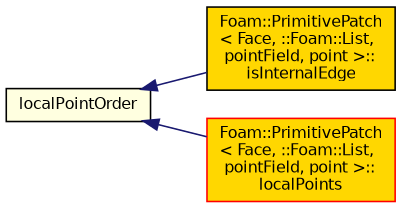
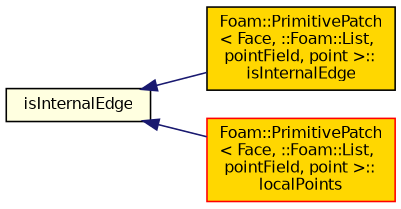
(78, 105) -> (78, 105)
